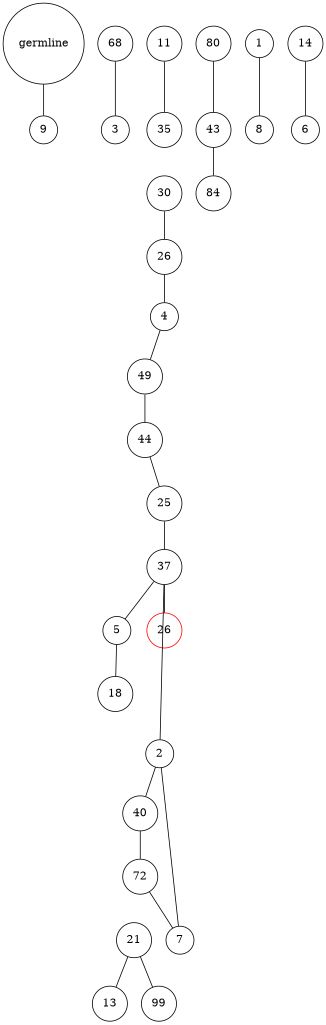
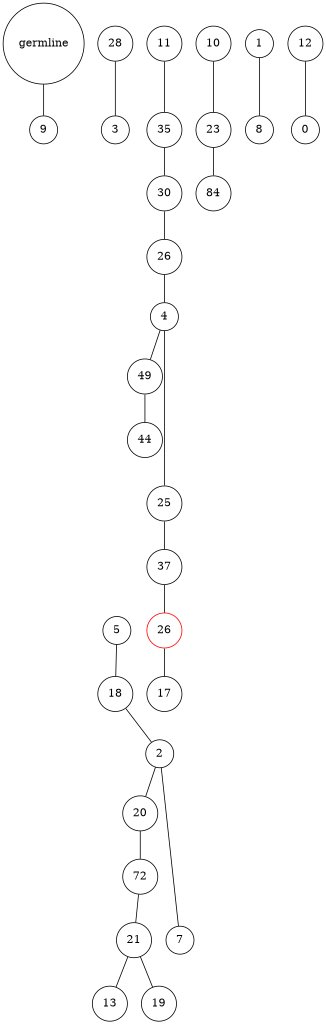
(115, 44) -> (115, 44)
(213, 44) -> (213, 44)
(305, 44) -> (305, 44)
(213, 130) -> (213, 130)
(305, 130) -> (305, 130)
none -> (164, 162)
(155, 472) -> (164, 408)
(139, 600) -> none
(162, 662) -> (139, 725)
none -> (164, 694)
(140, 813) -> (140, 813)
(161, 910) -> (137, 908)
(159, 1004) -> (159, 1004)
